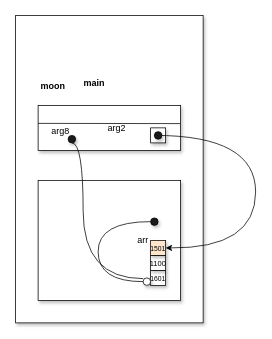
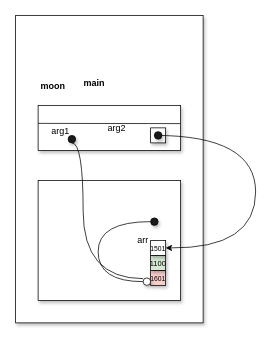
(60, 132) -> (60, 132)
(158, 248) -> (158, 248)
(158, 263) -> (158, 263)
(158, 278) -> (158, 278)
